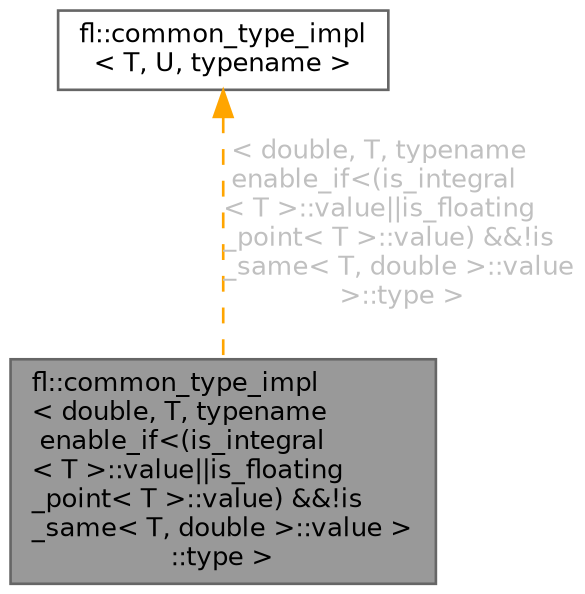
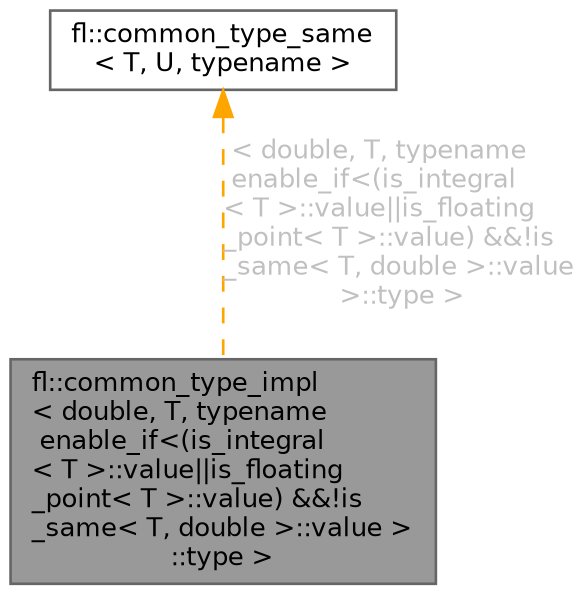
(223, 50) -> (223, 50)
